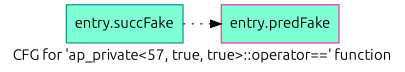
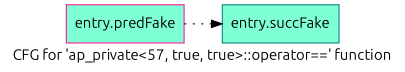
(197, 24) -> (198, 24)
